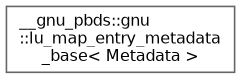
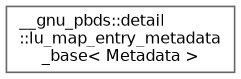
(121, 39) -> (121, 39)
